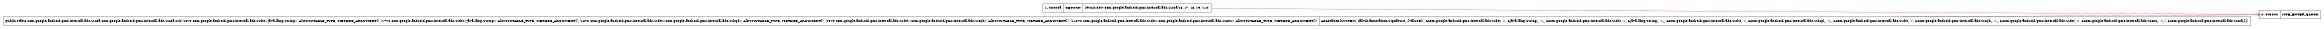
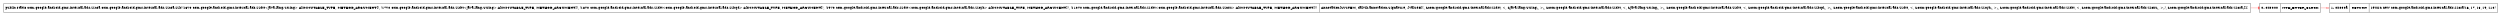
(1734, 11) -> (2324, 8)
